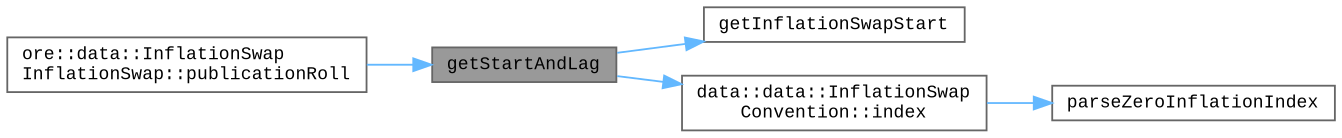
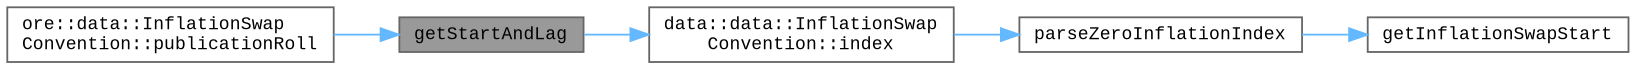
(651, 48) -> (1325, 35)
(187, 65) -> (171, 35)
